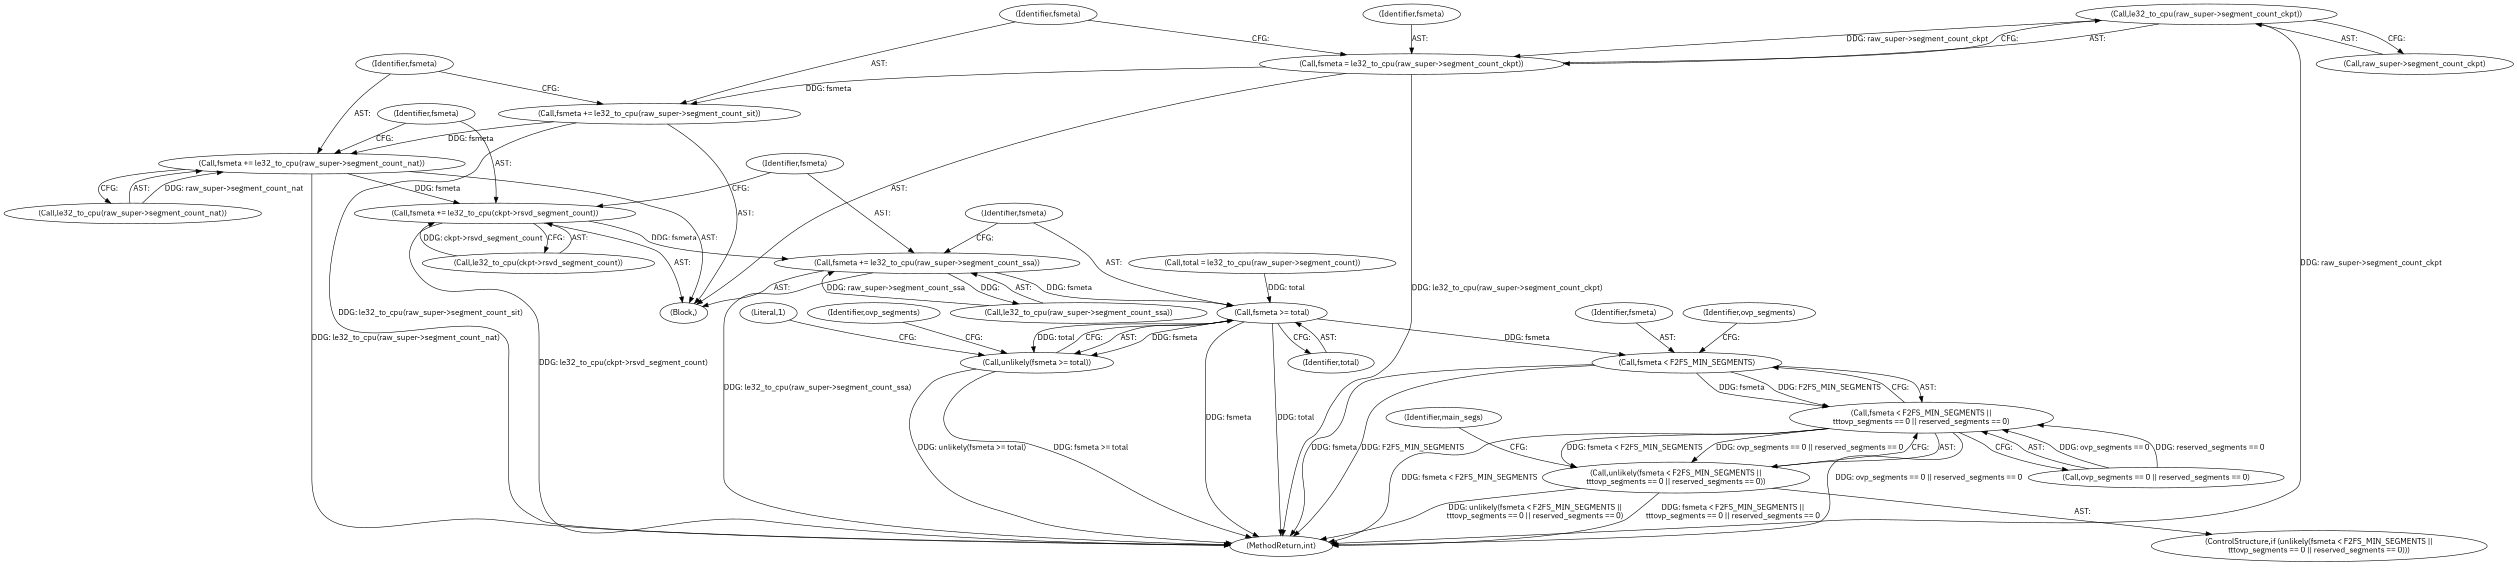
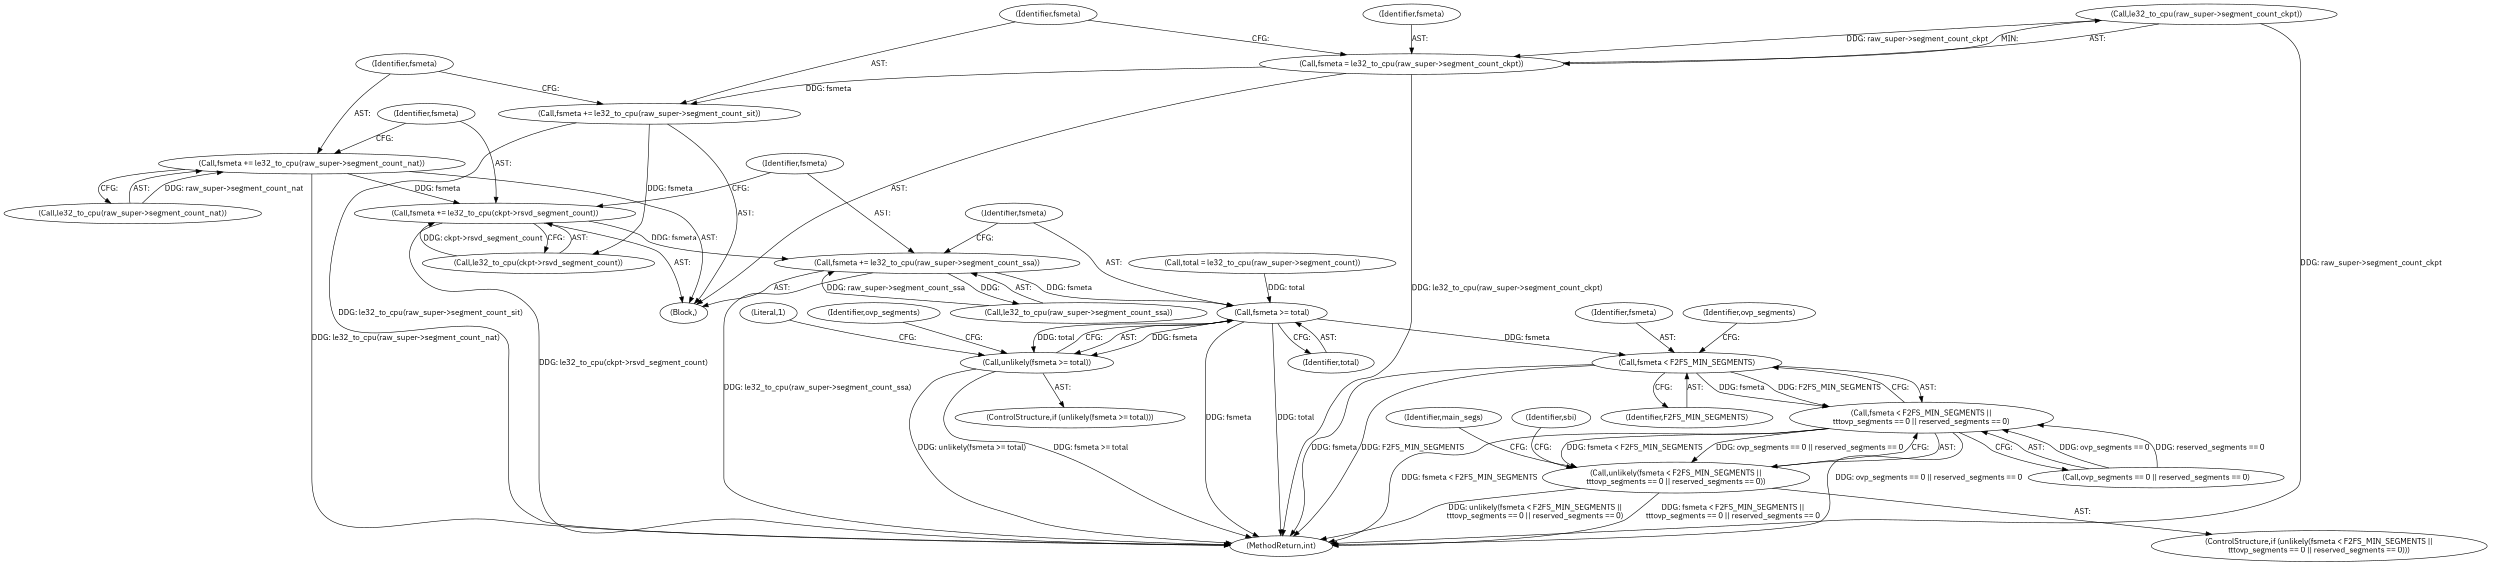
(2011, 39) -> (2011, 39)
(2415, 64) -> none
(455, 134) -> (646, 196)
none -> (1070, 418)
none -> (1551, 418)
none -> (1687, 418)
